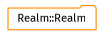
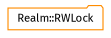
(52, 19) -> (56, 19)
